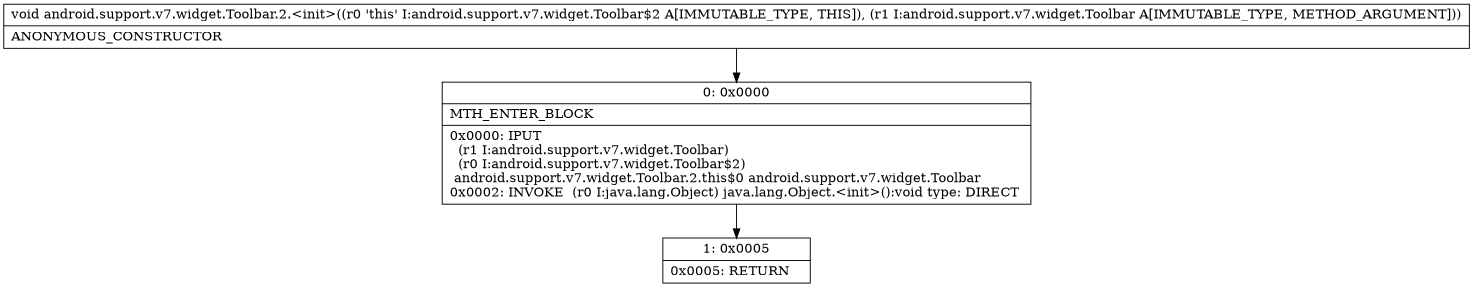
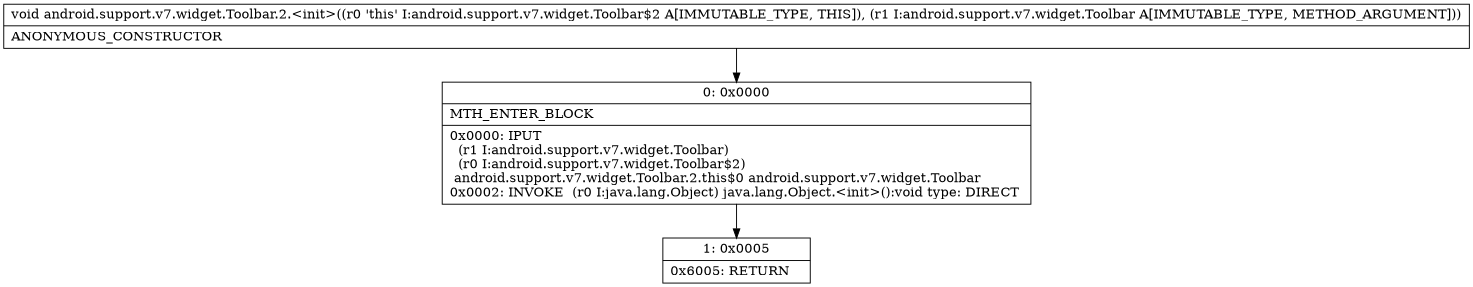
(737, 271) -> (737, 271)
